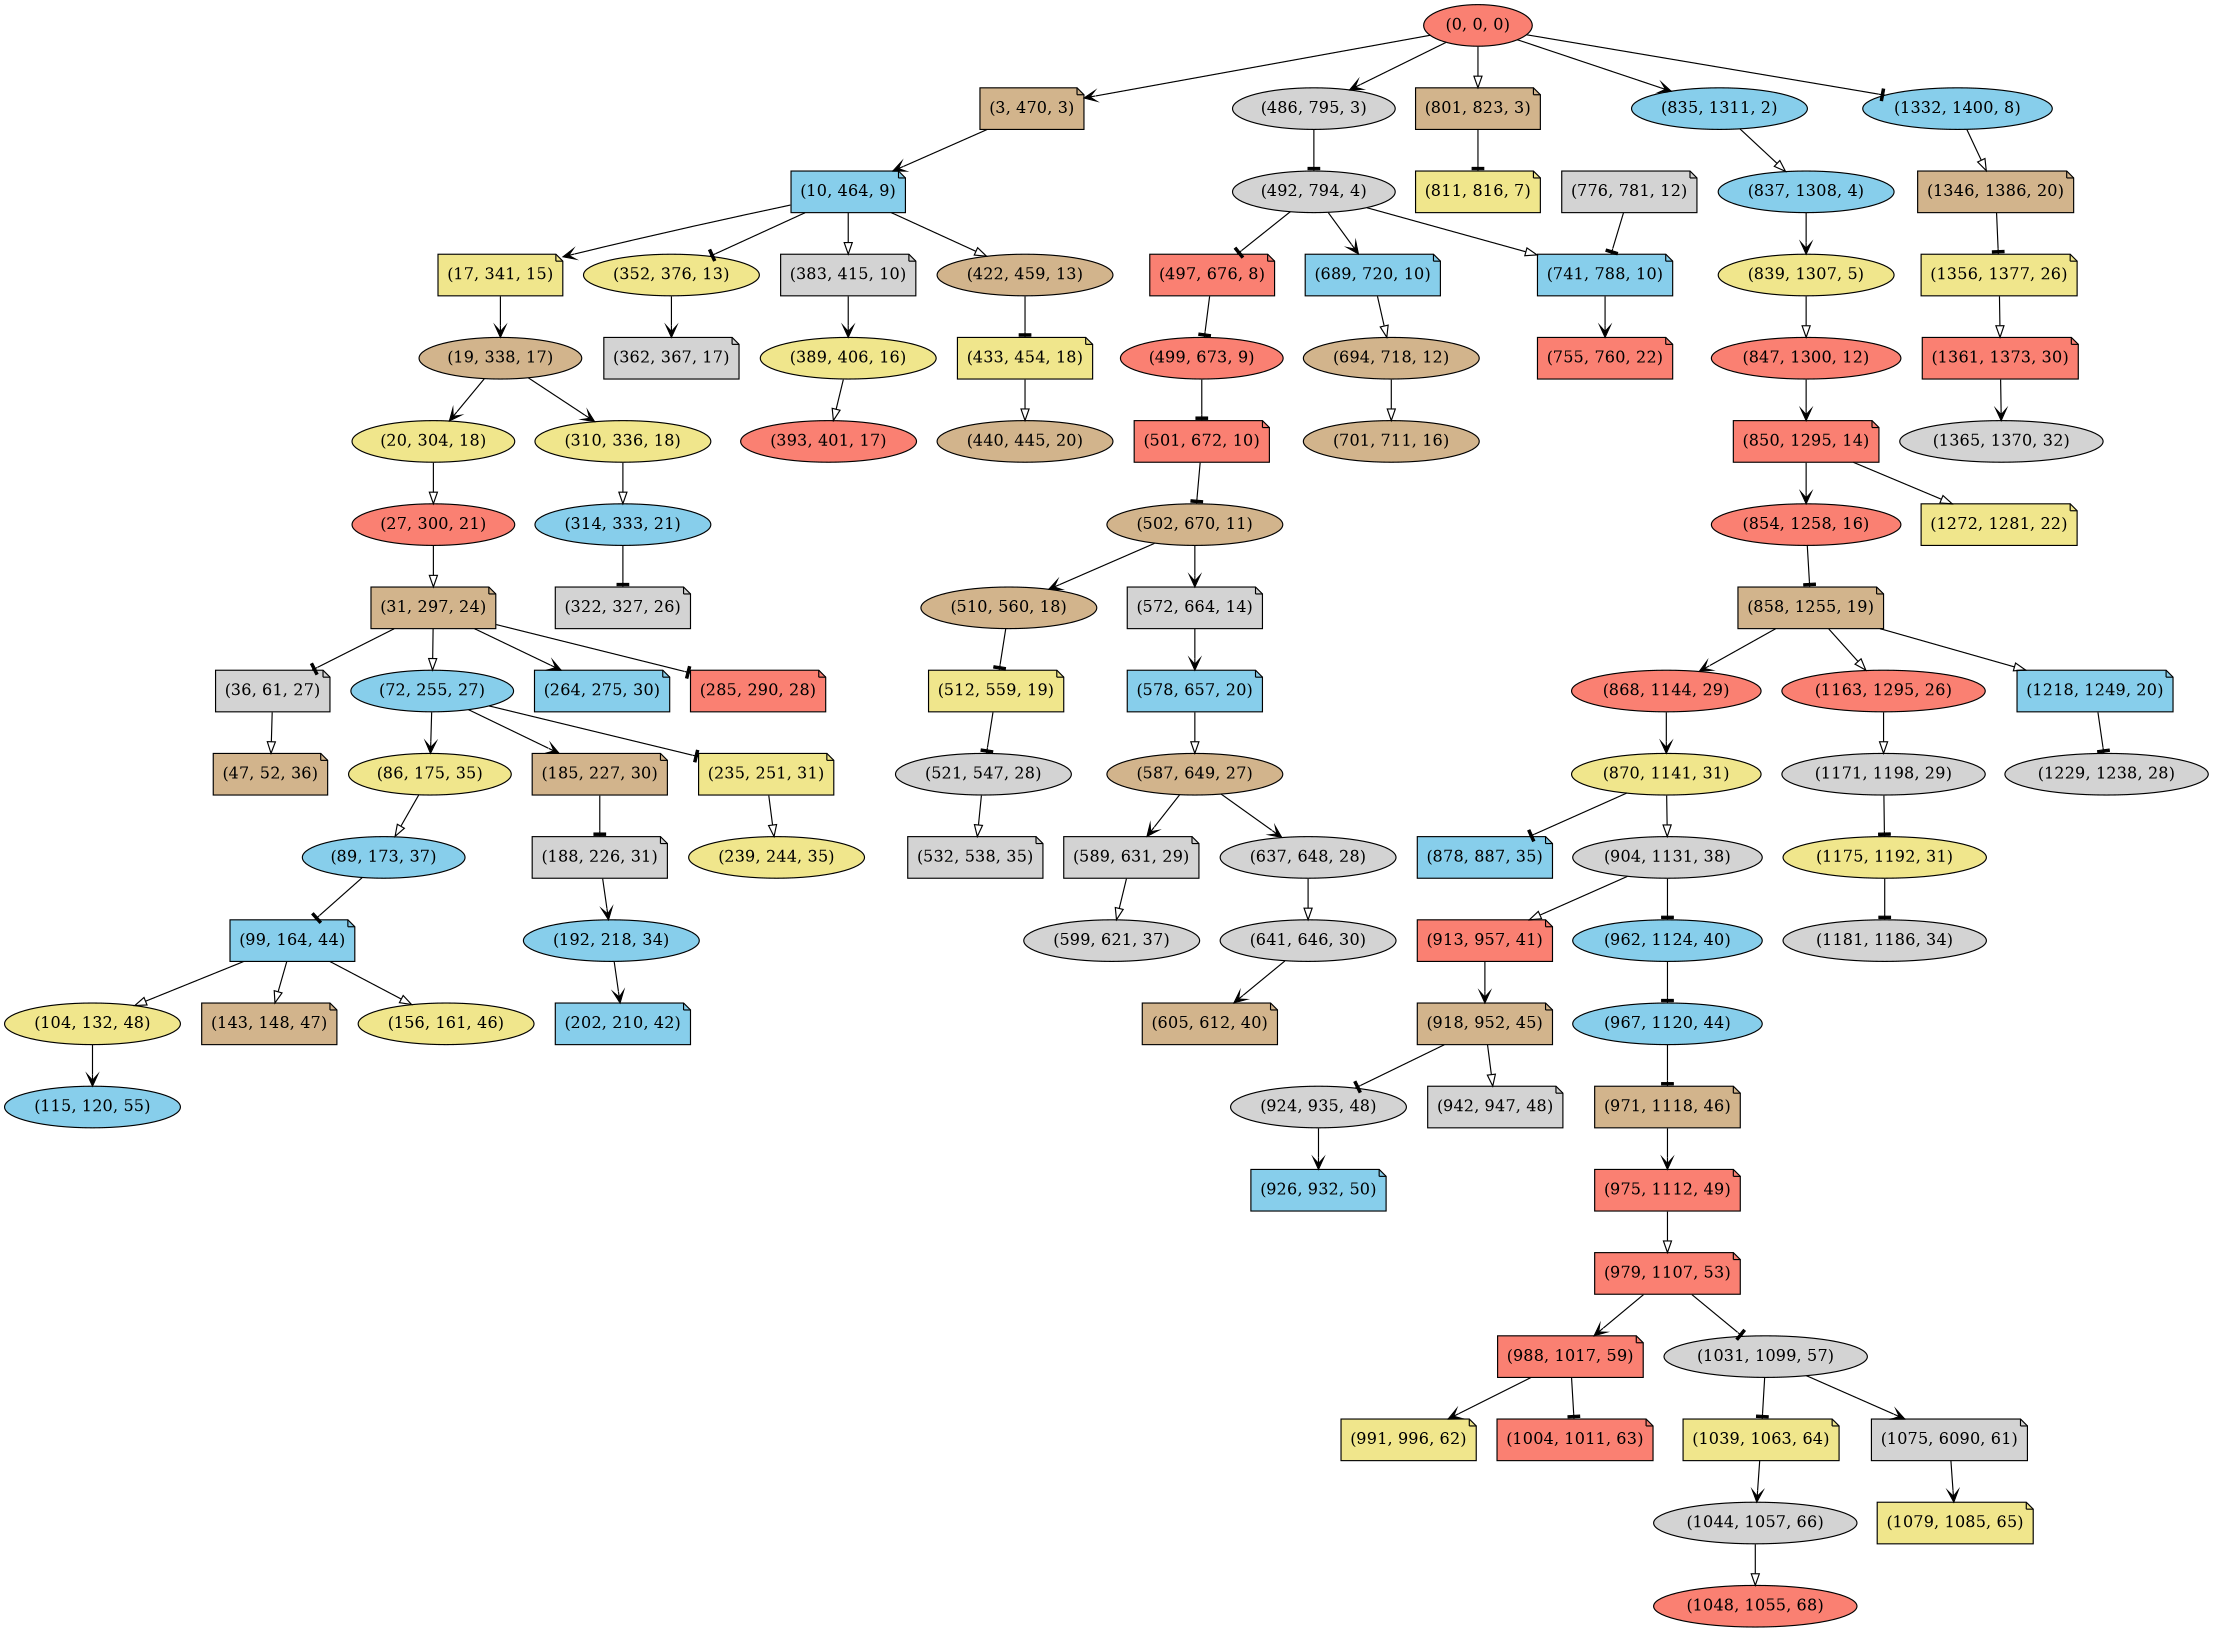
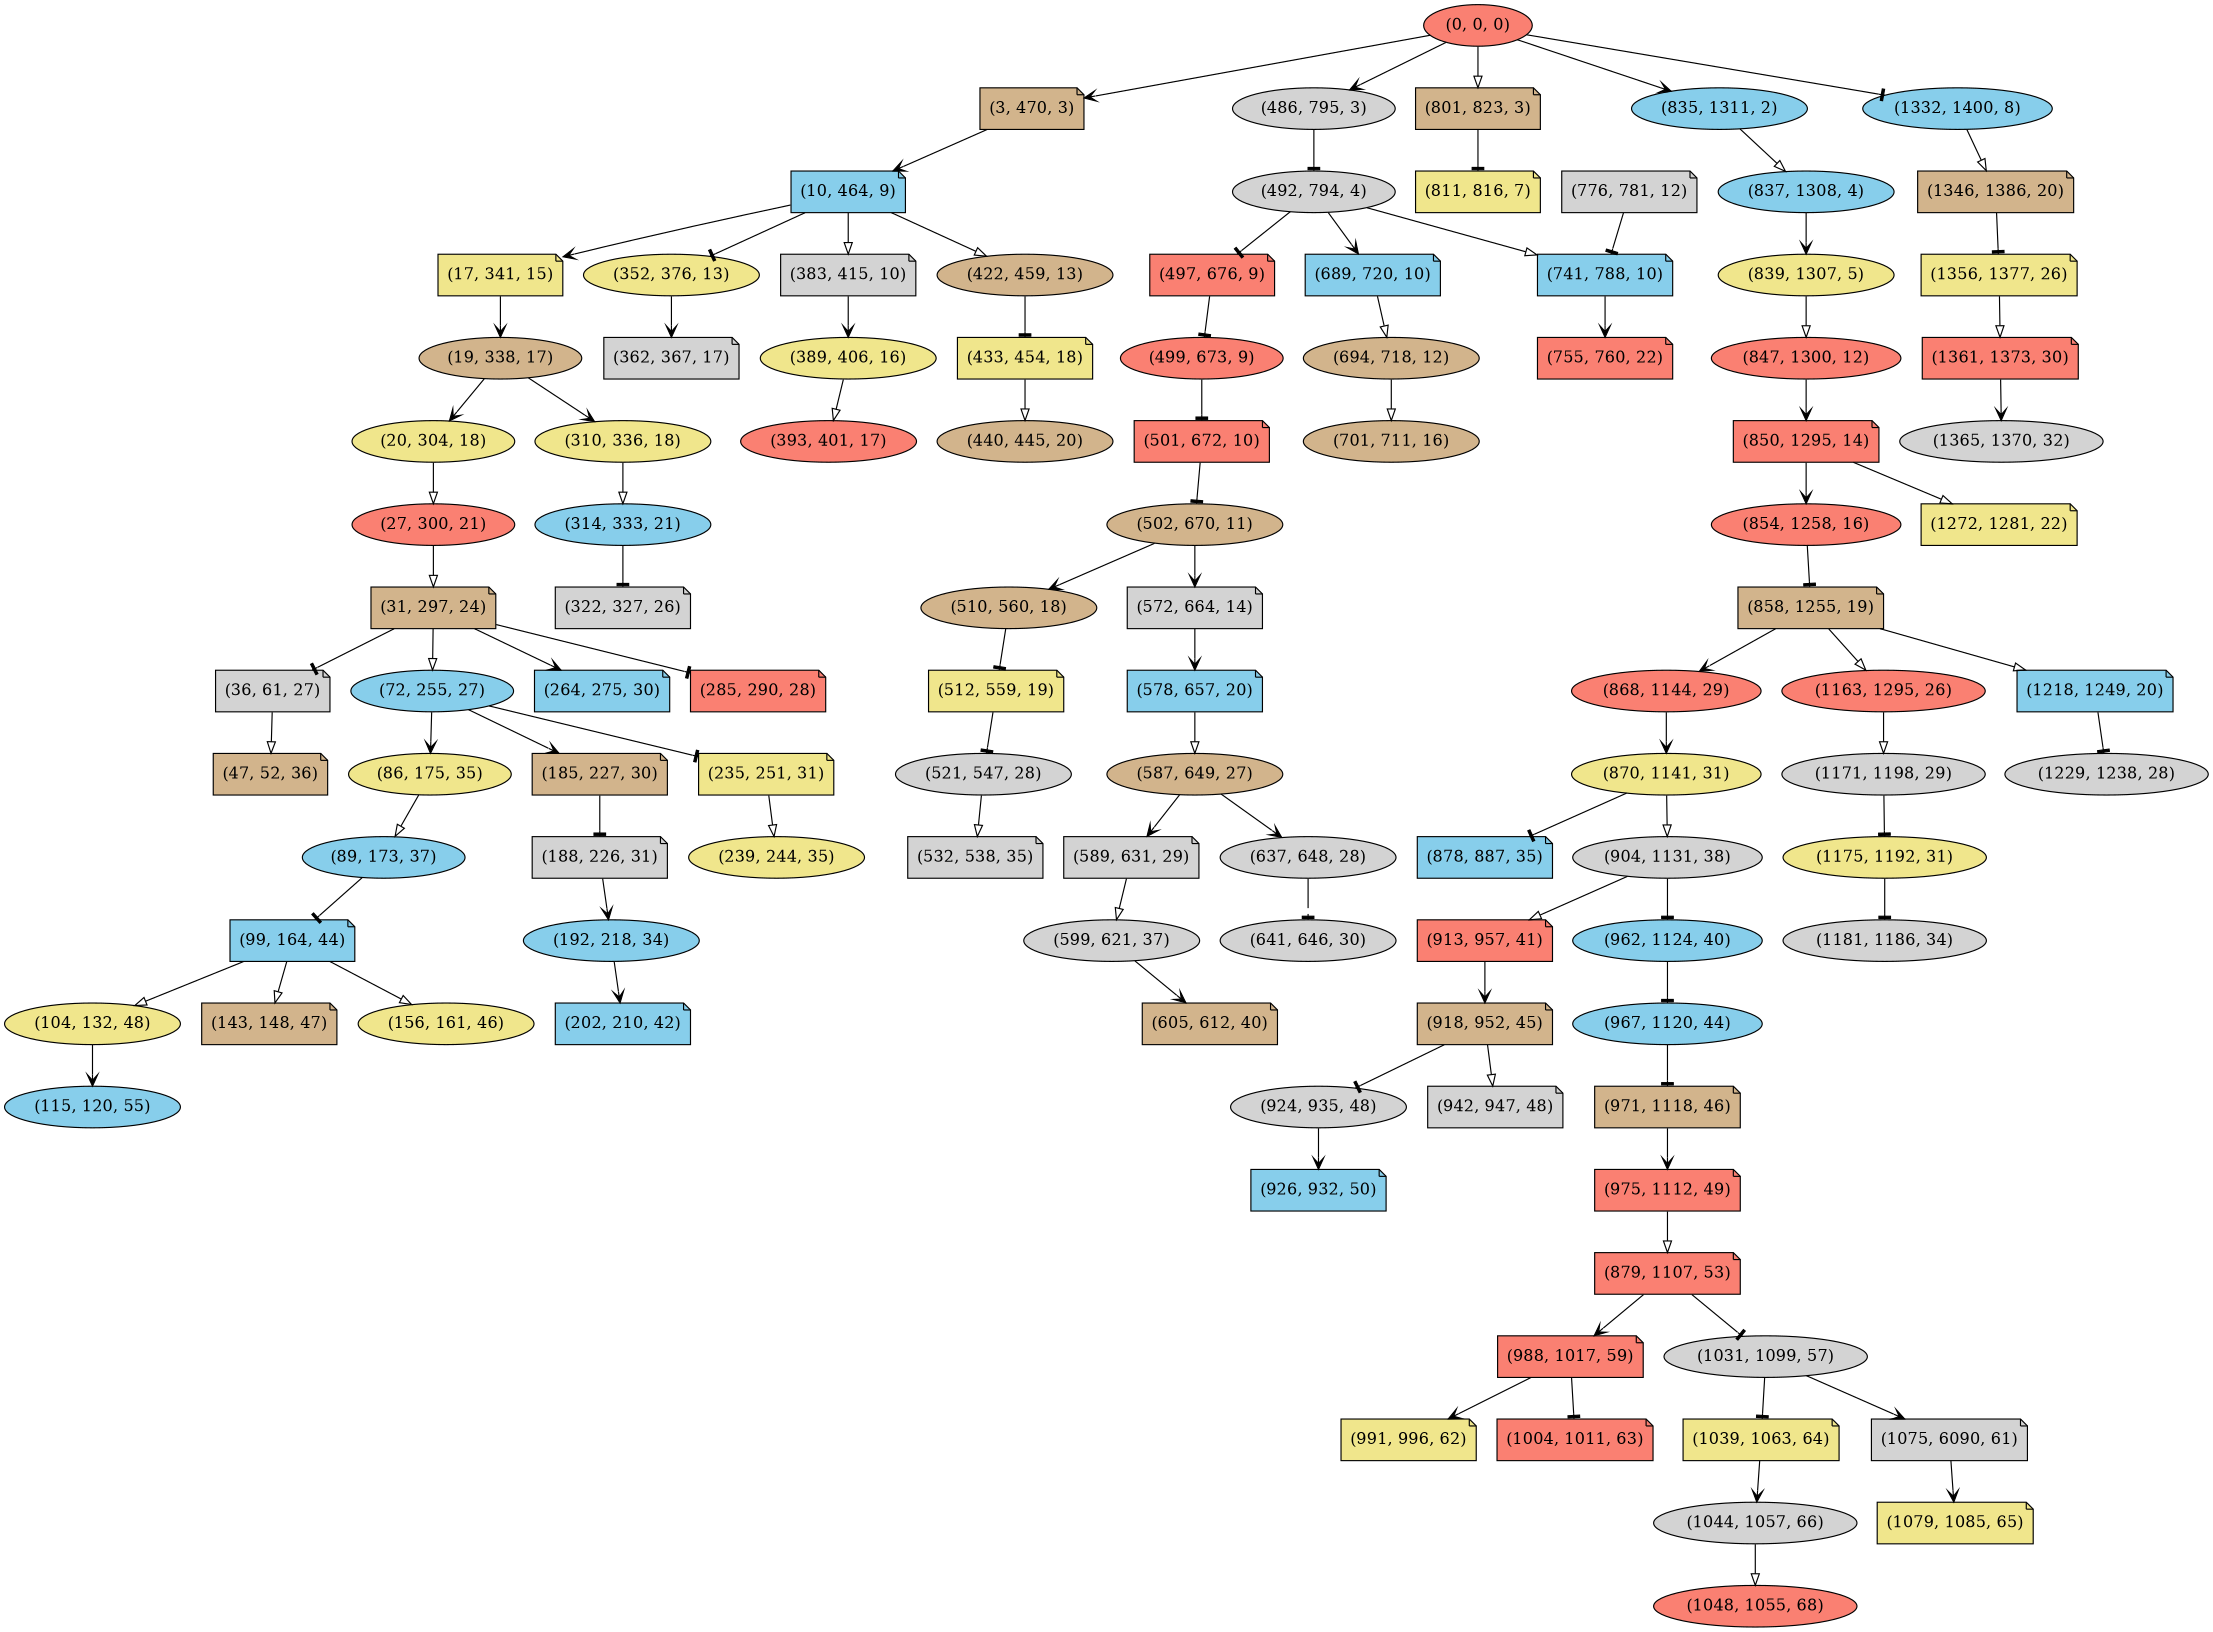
(1212, 275) -> (1212, 275)
(1308, 893) -> (1308, 893)
(1264, 978) -> (1156, 978)
(1667, 1273) -> (1667, 1273)
